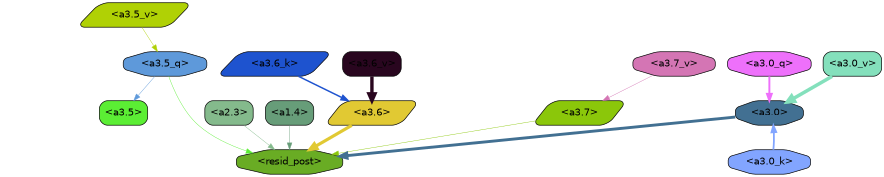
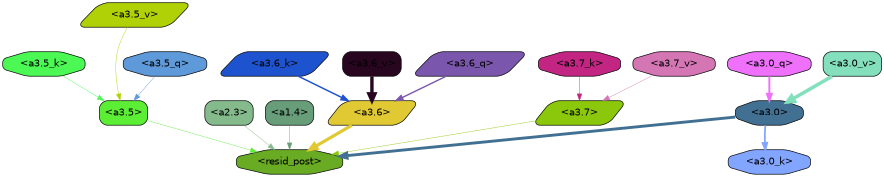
(148, 37) -> (116, 60)
none -> (44, 64)
none -> (470, 64)
none -> (579, 64)
(197, 124) -> (199, 135)
(774, 141) -> (765, 134)
